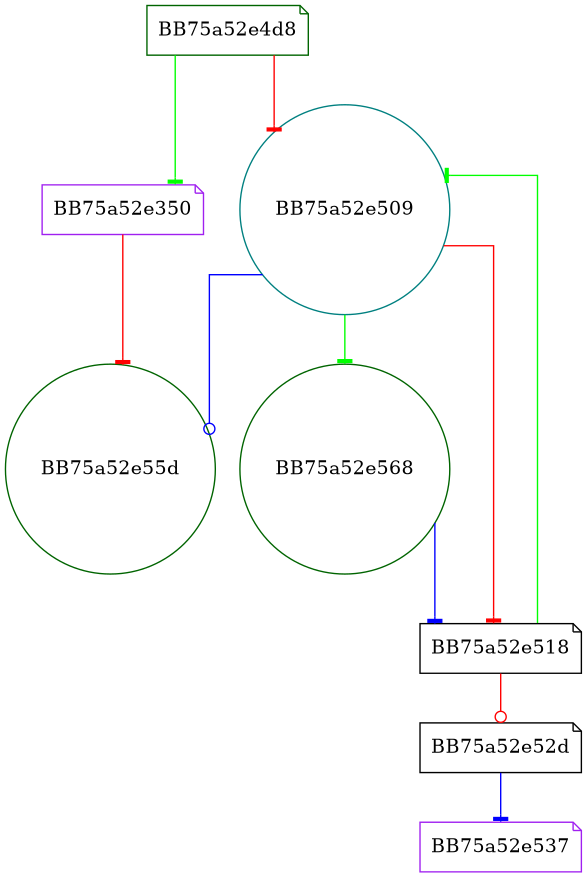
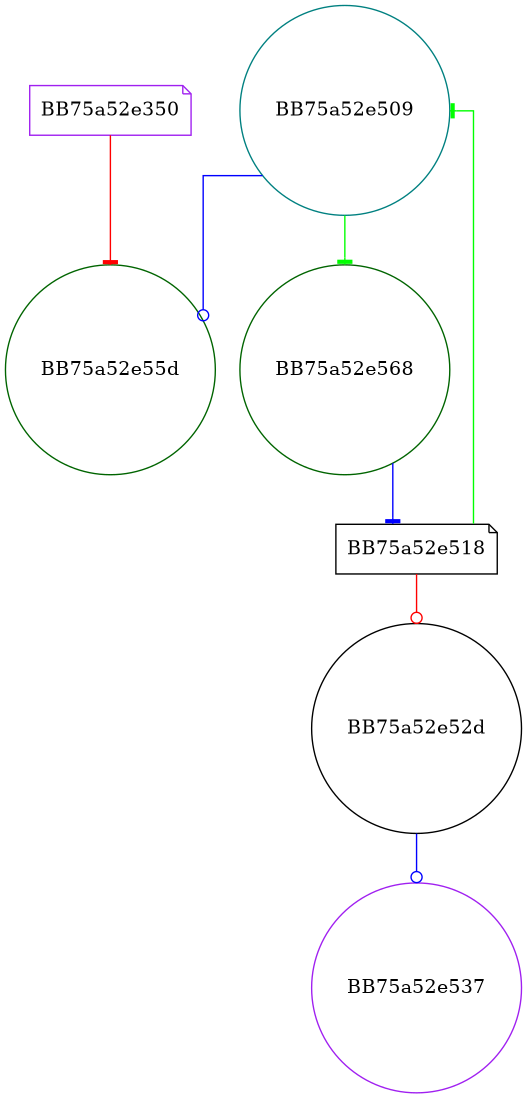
(228, 30) -> none
(494, 406) -> none
(501, 748) -> (417, 729)
(501, 794) -> (417, 853)
(501, 847) -> (417, 988)
